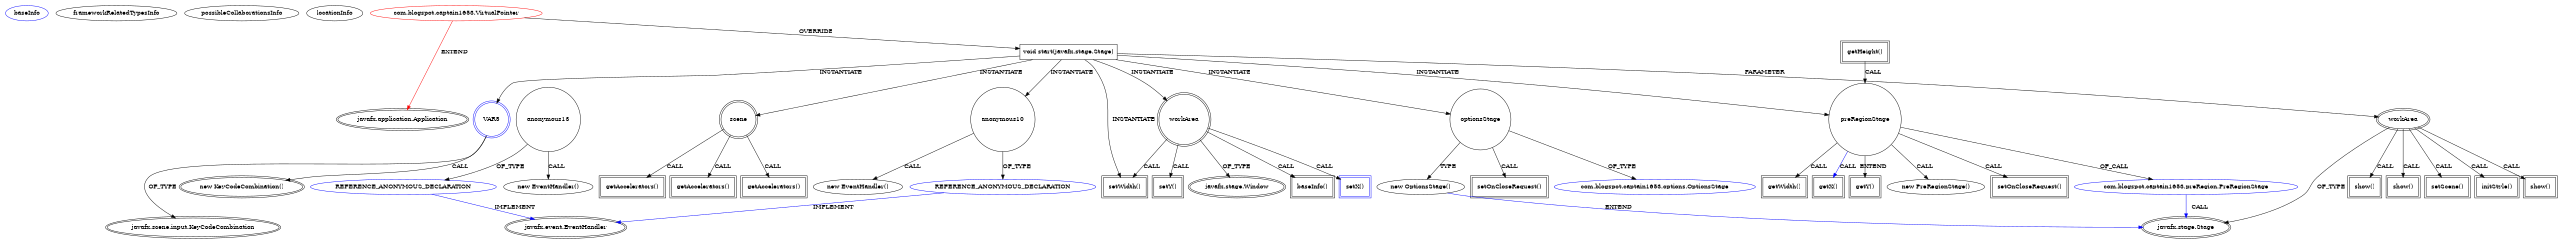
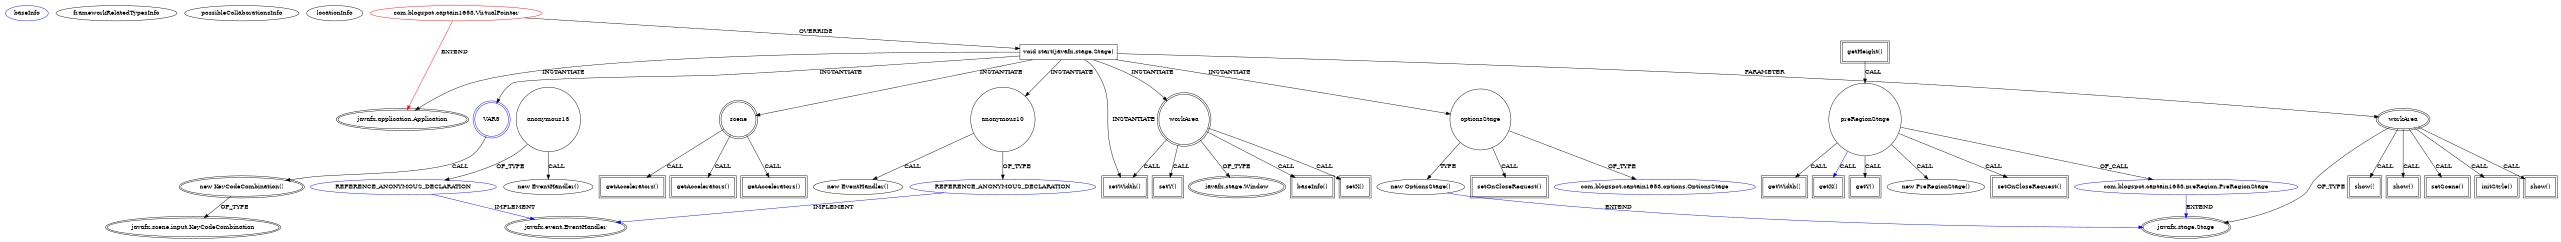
(1471, 80) -> (716, 58)
(296, 164) -> (219, 206)
(1873, 167) -> (1873, 167)
(1355, 187) -> (1355, 187)
(2200, 207) -> (2200, 207)
